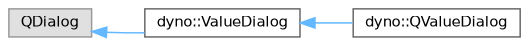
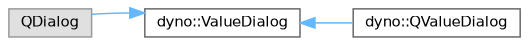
(126, 33) -> (111, 13)
